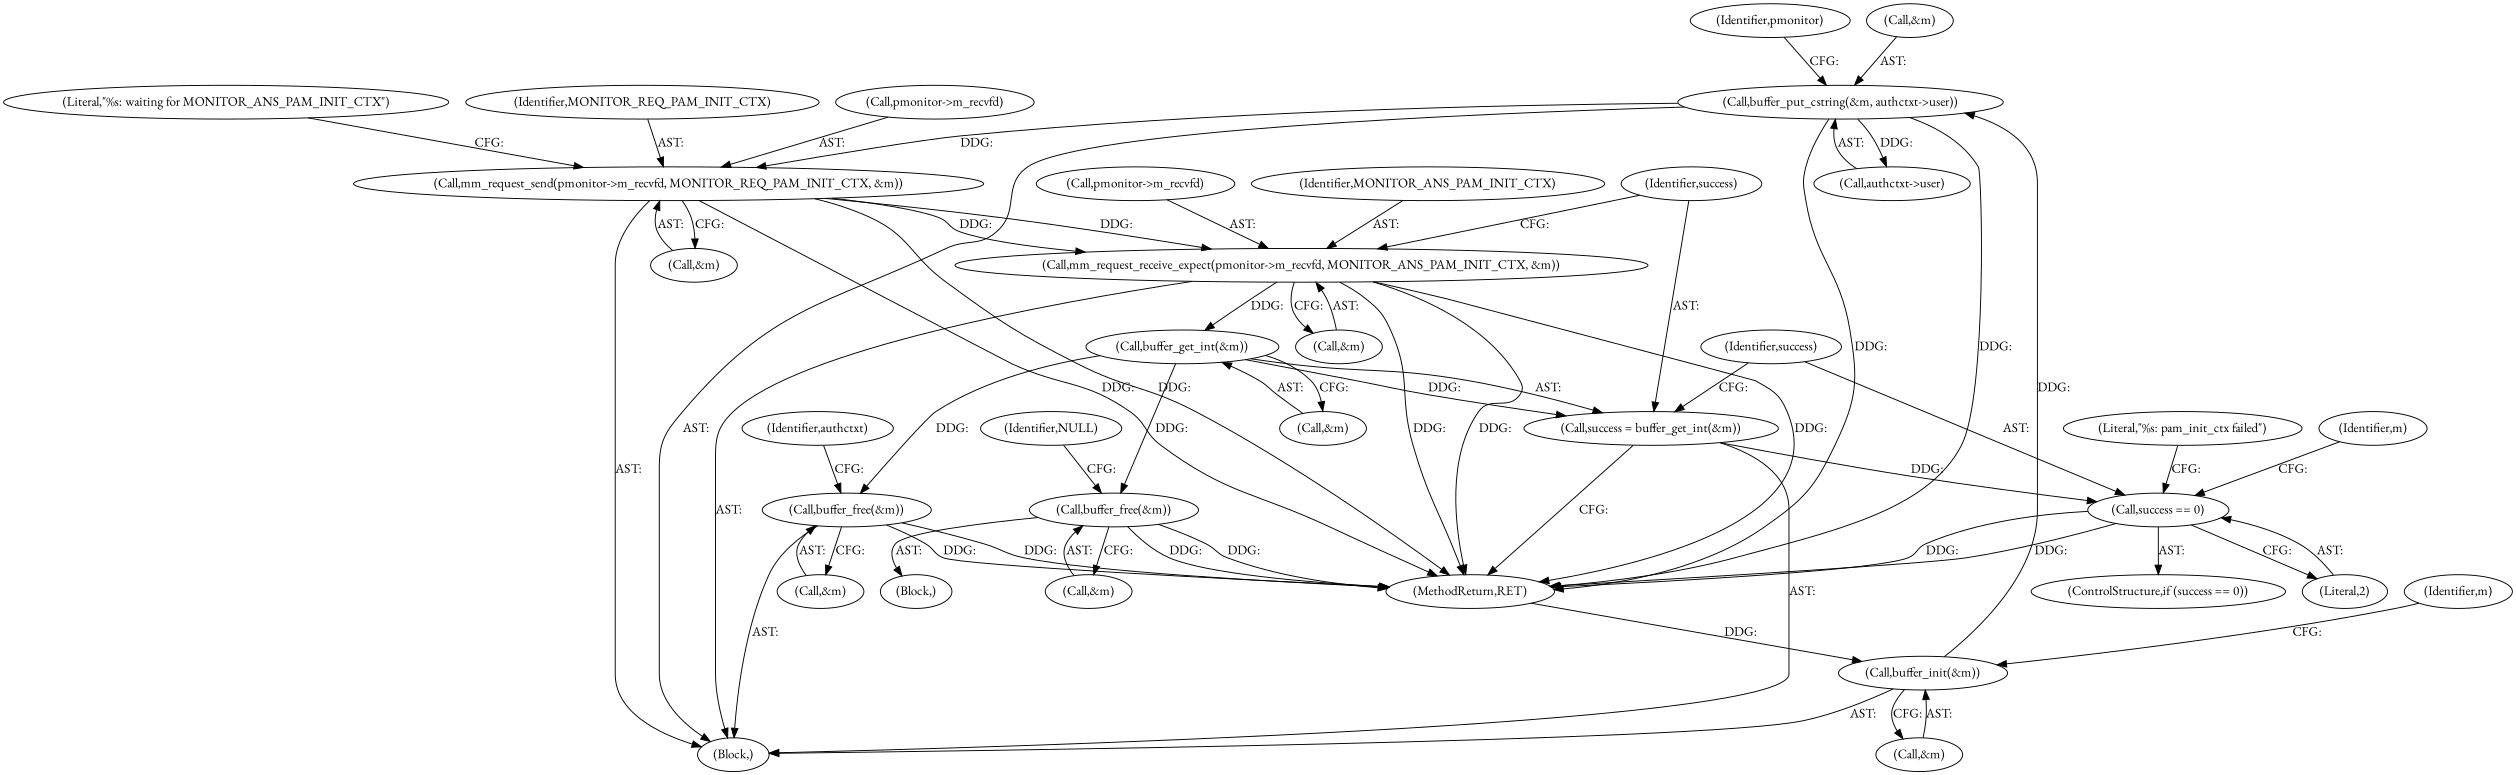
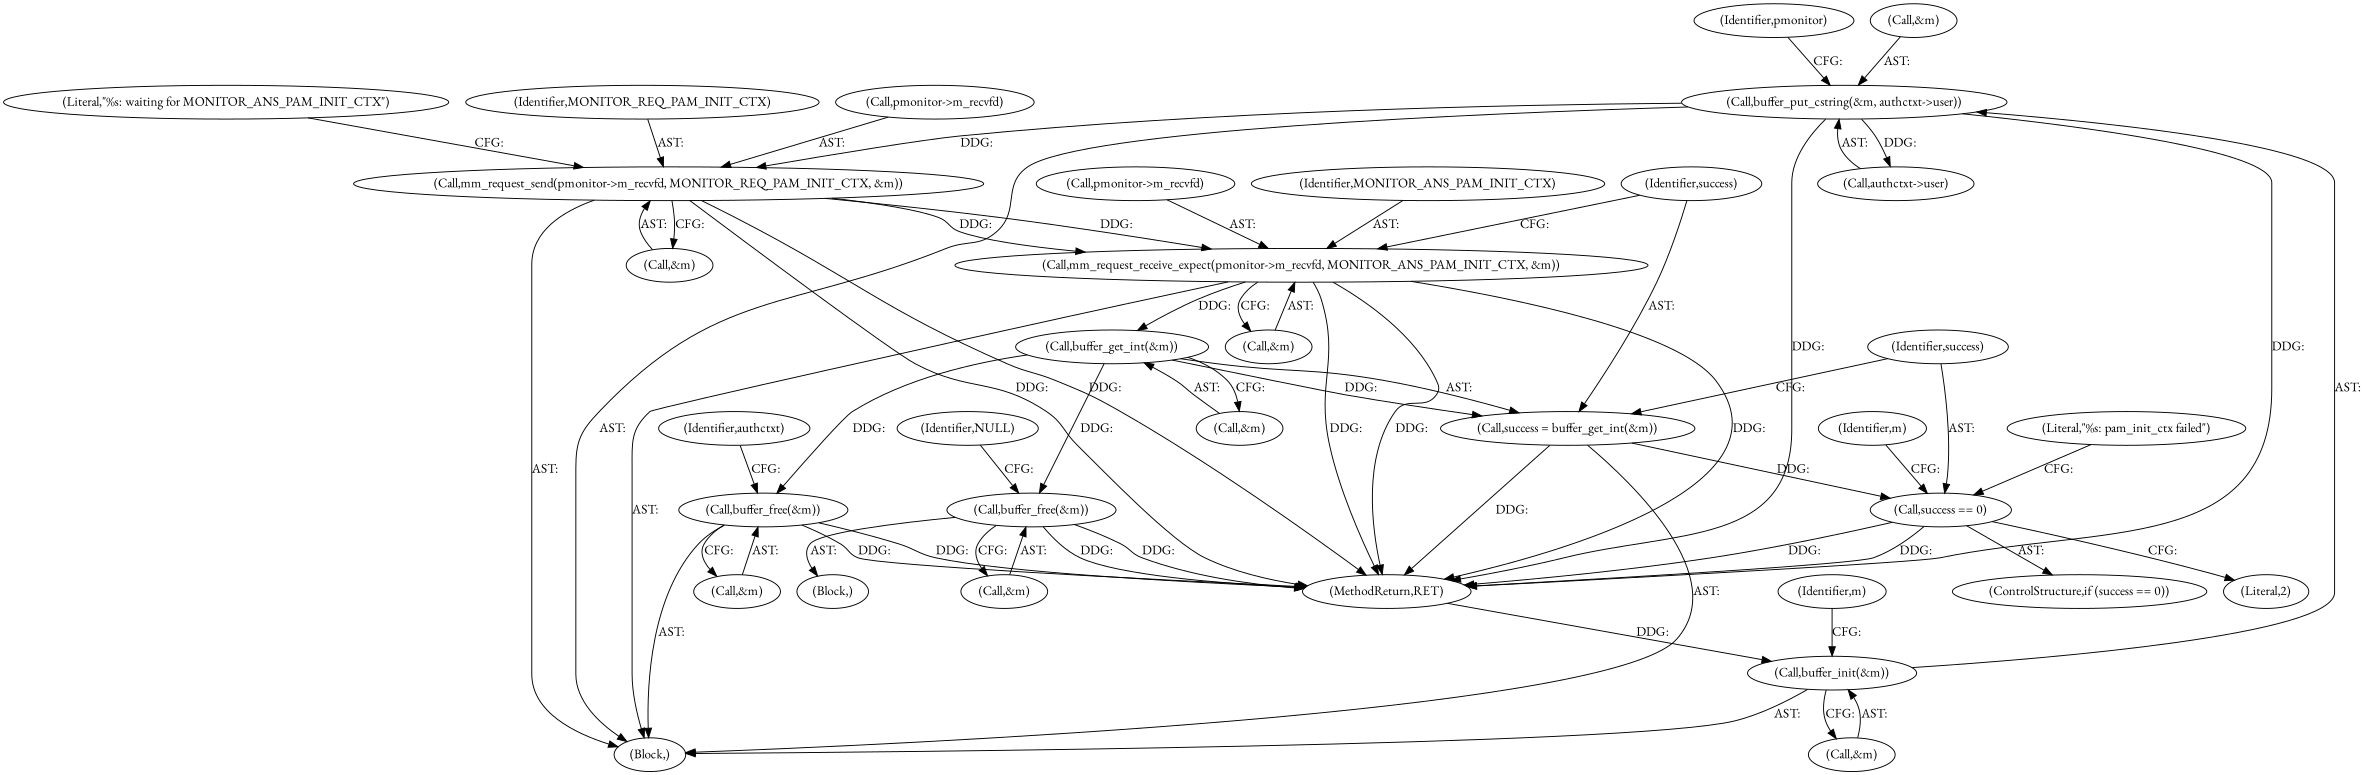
(2056, 388) -> (2350, 388)
(1595, 510) -> (1514, 510)
(2287, 538) -> none
